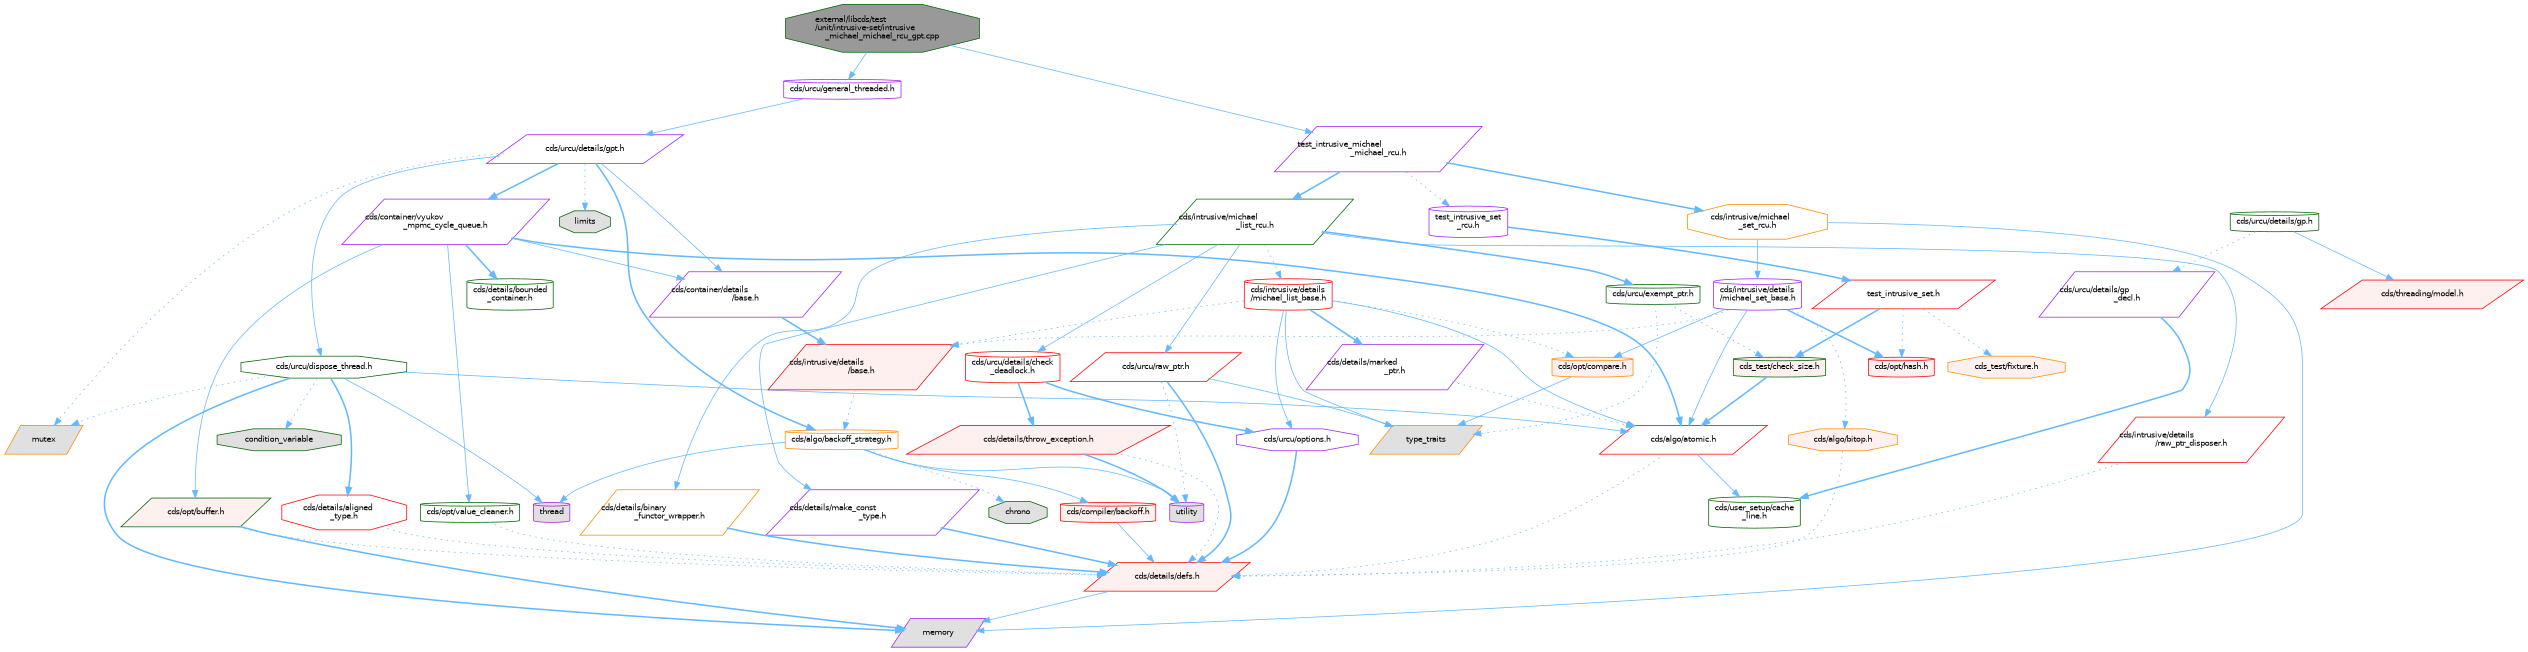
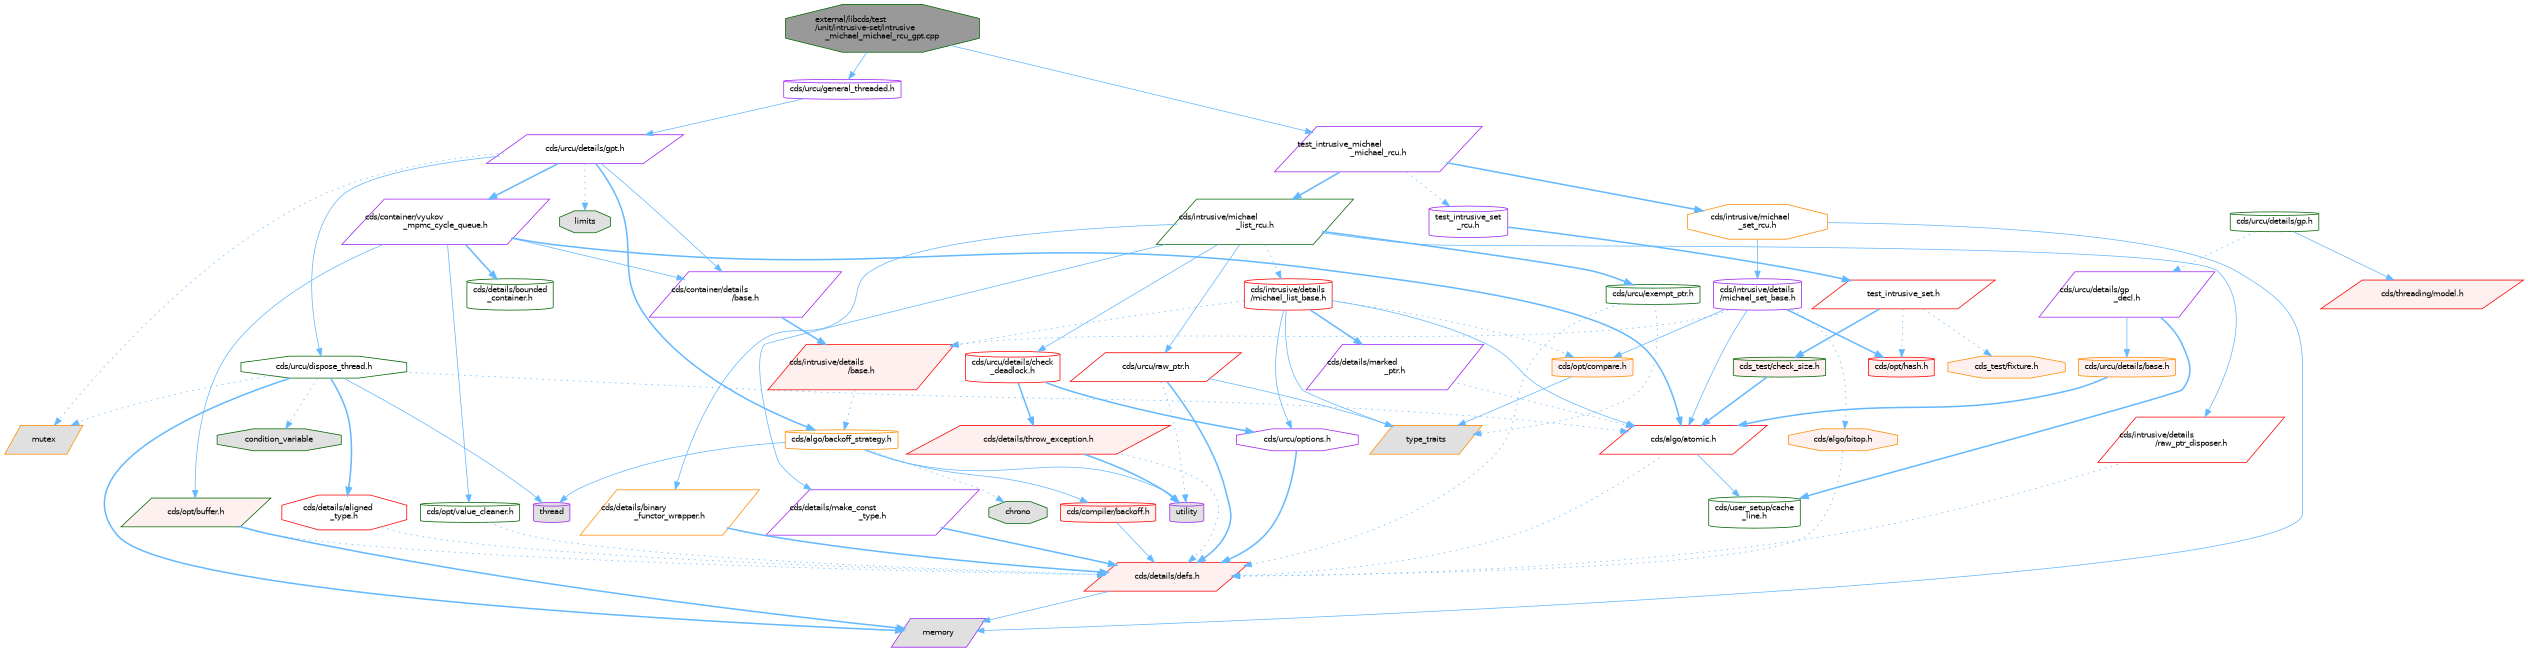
(1713, 329) -> (1471, 475)
none -> (2127, 367)
(1012, 398) -> (1012, 398)
